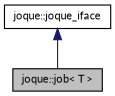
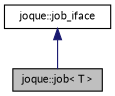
(58, 17) -> (58, 17)
